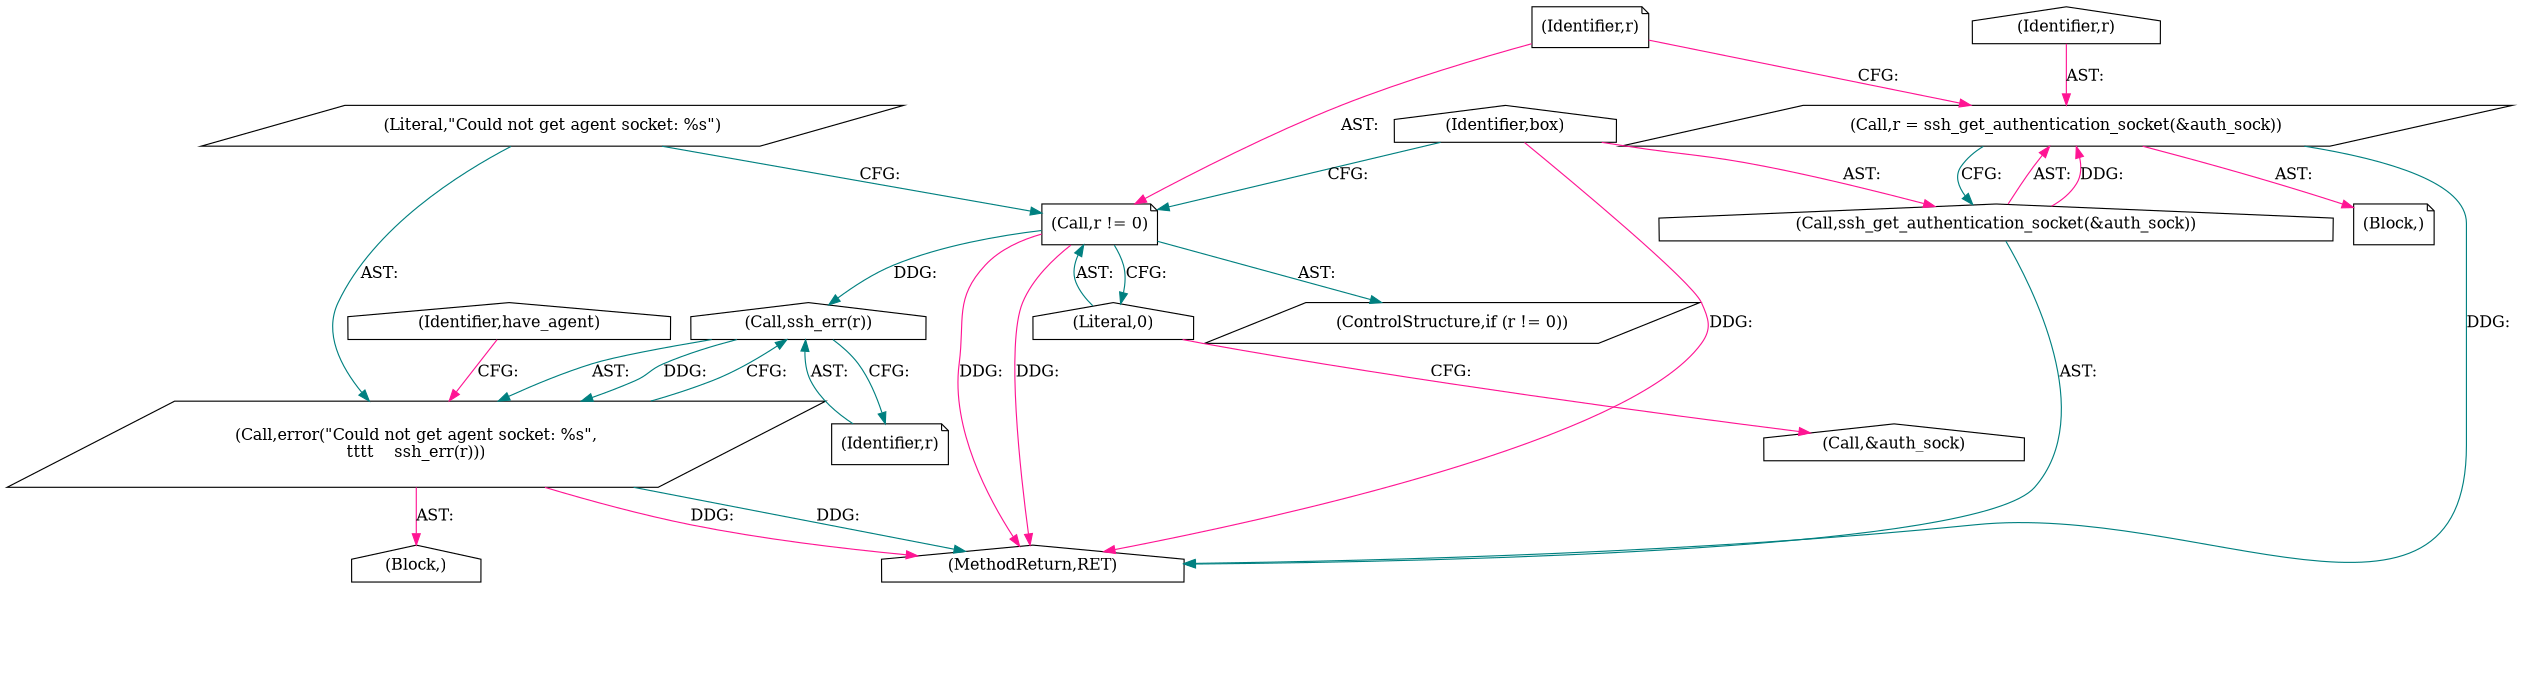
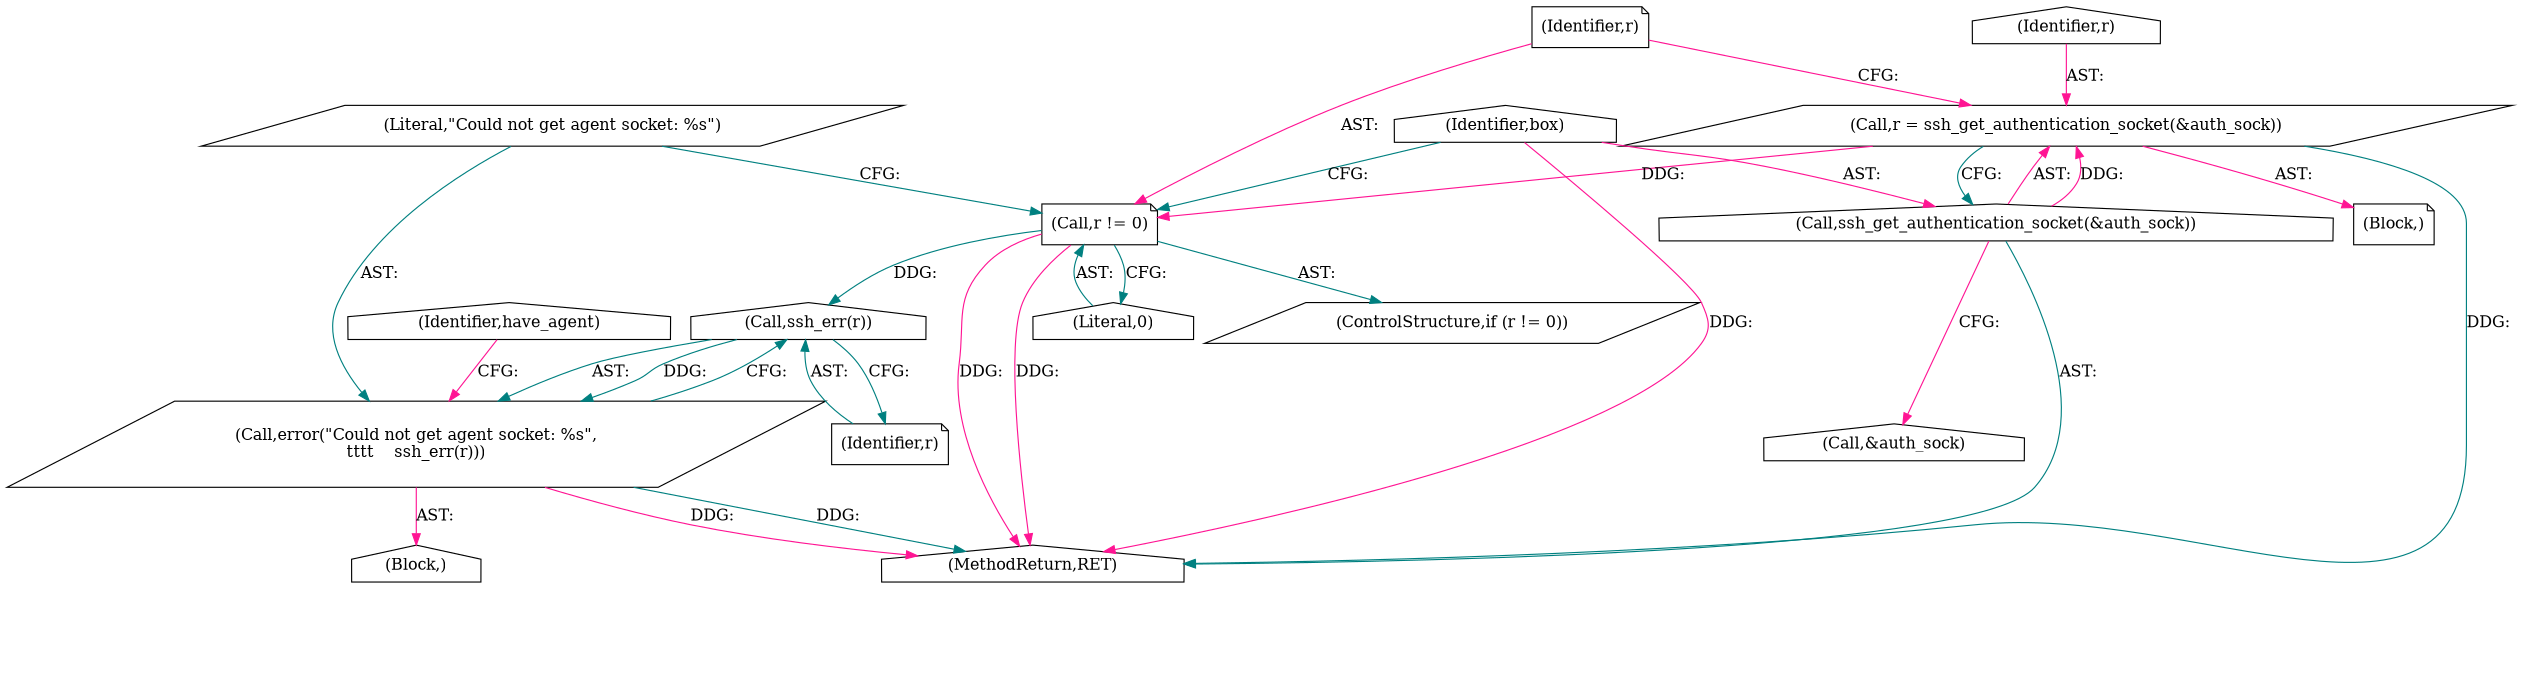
none -> (1521, 181)
(1490, 390) -> (1948, 328)
